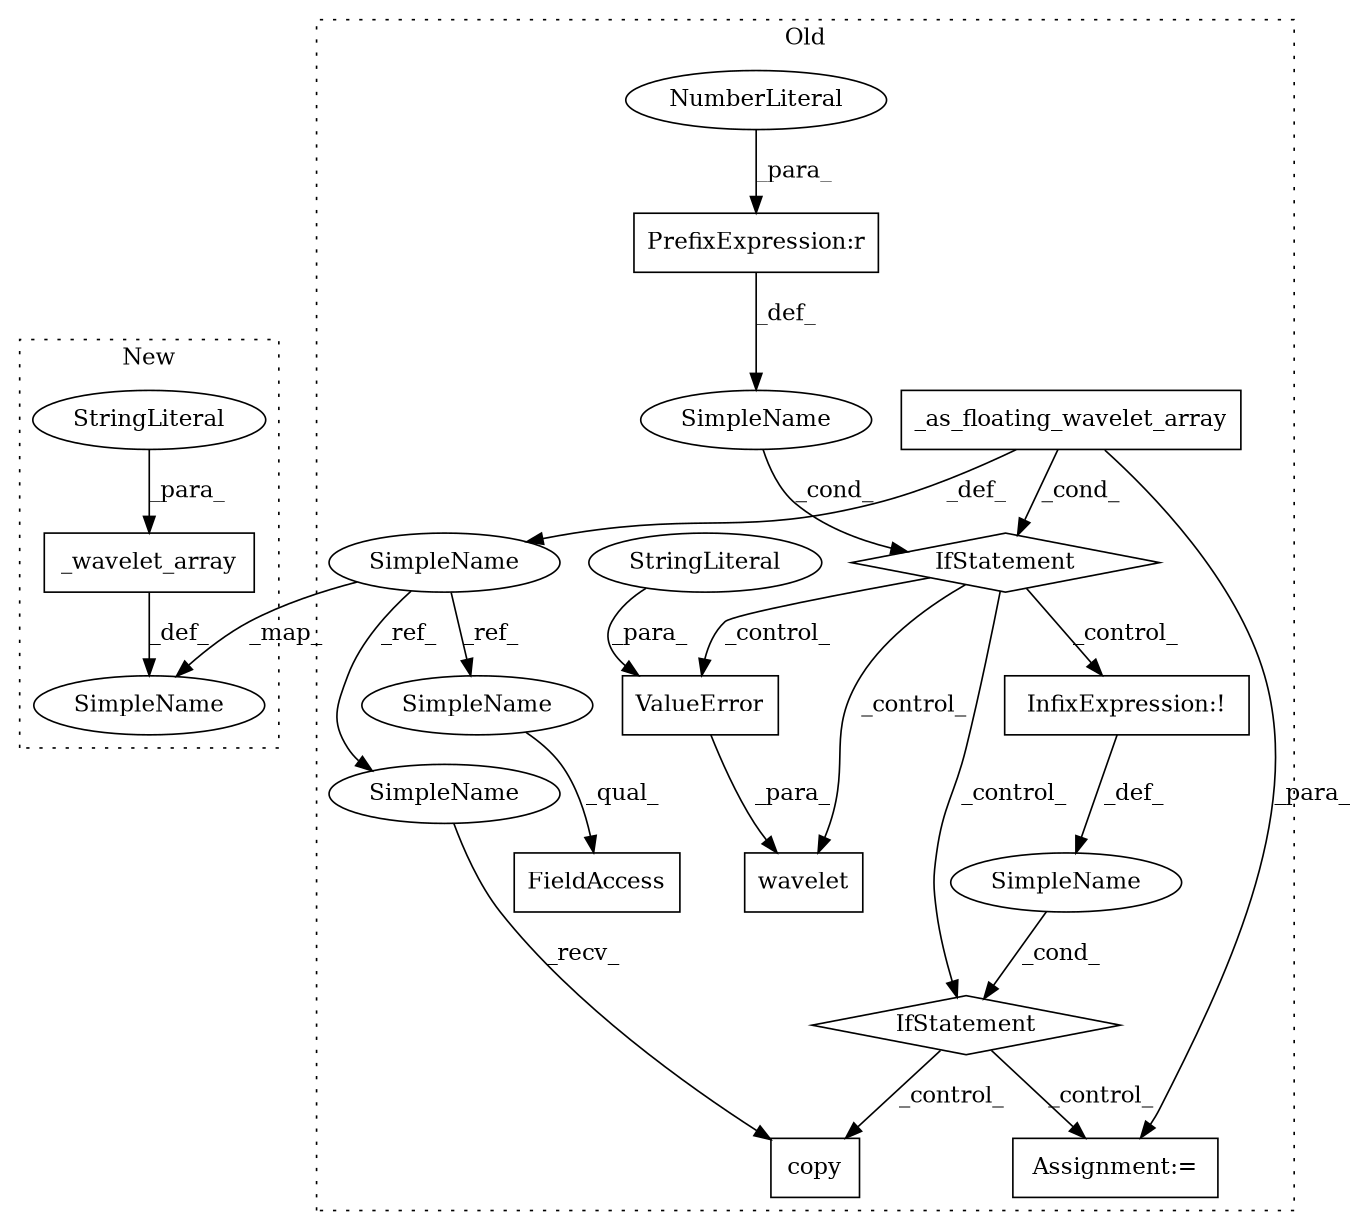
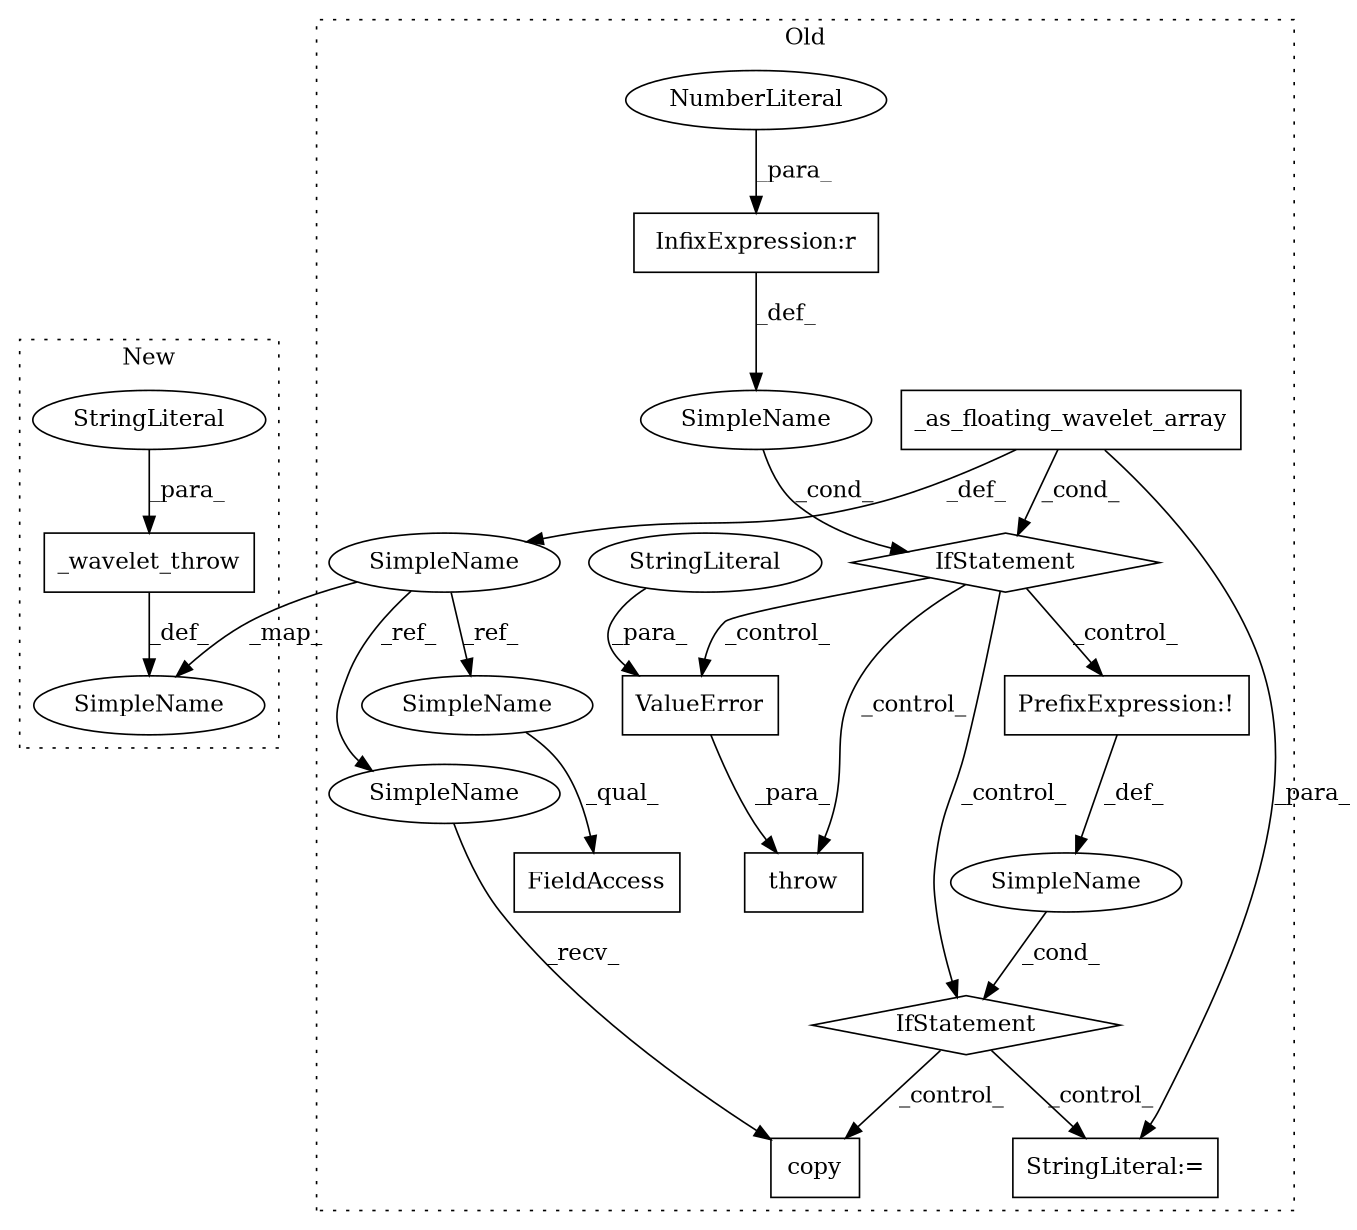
(756, 243) -> (756, 243)
(149, 563) -> (149, 563)
(1127, 705) -> (1127, 705)
(804, 882) -> (804, 882)
(1115, 1168) -> (1115, 1168)
